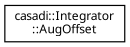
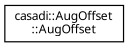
(65, 24) -> (64, 24)
